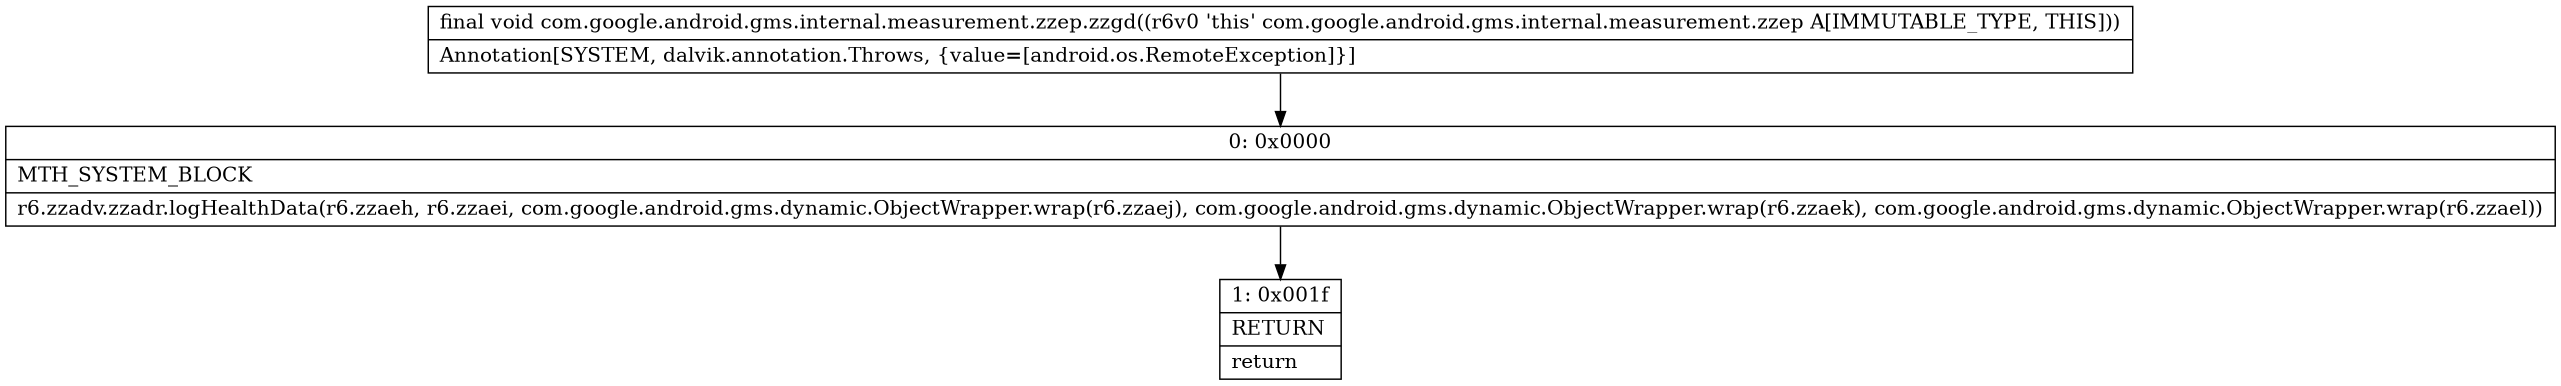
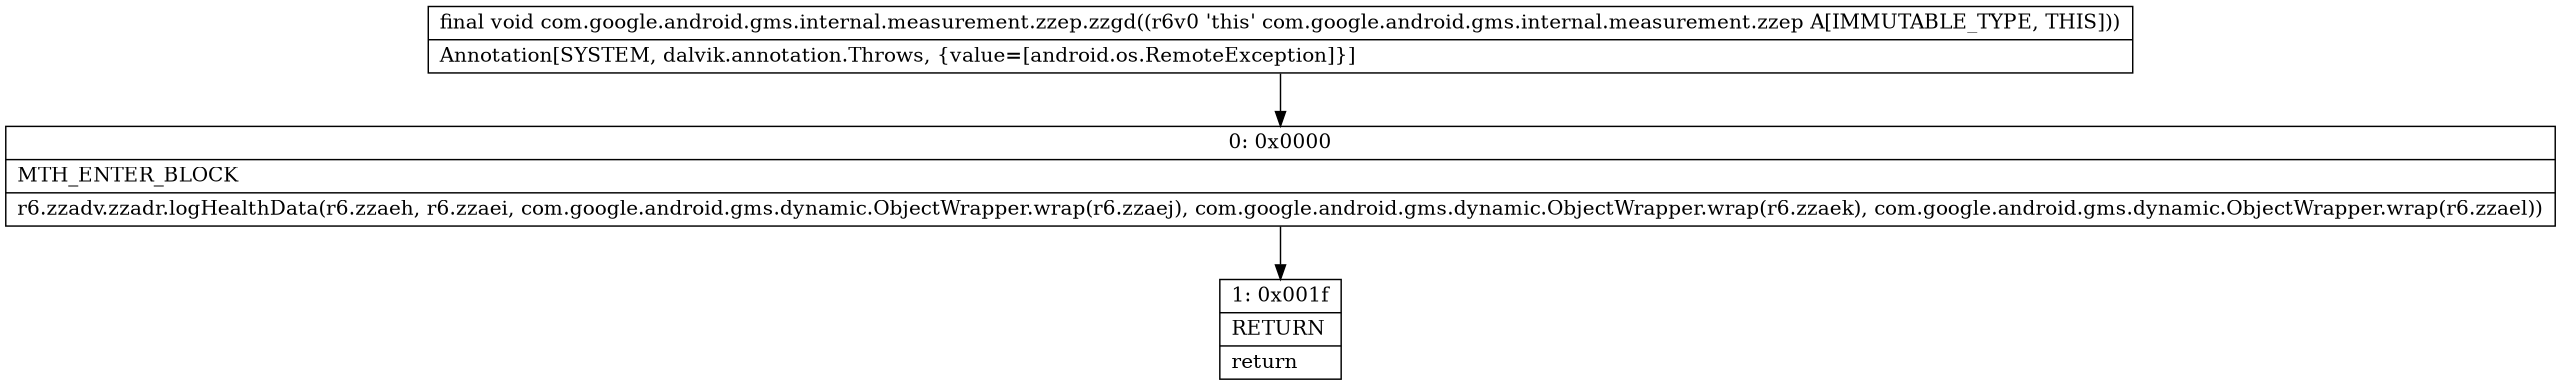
(135, 176) -> (129, 176)
